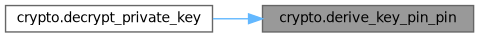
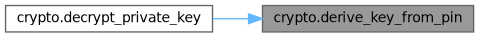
(368, 19) -> (368, 19)
